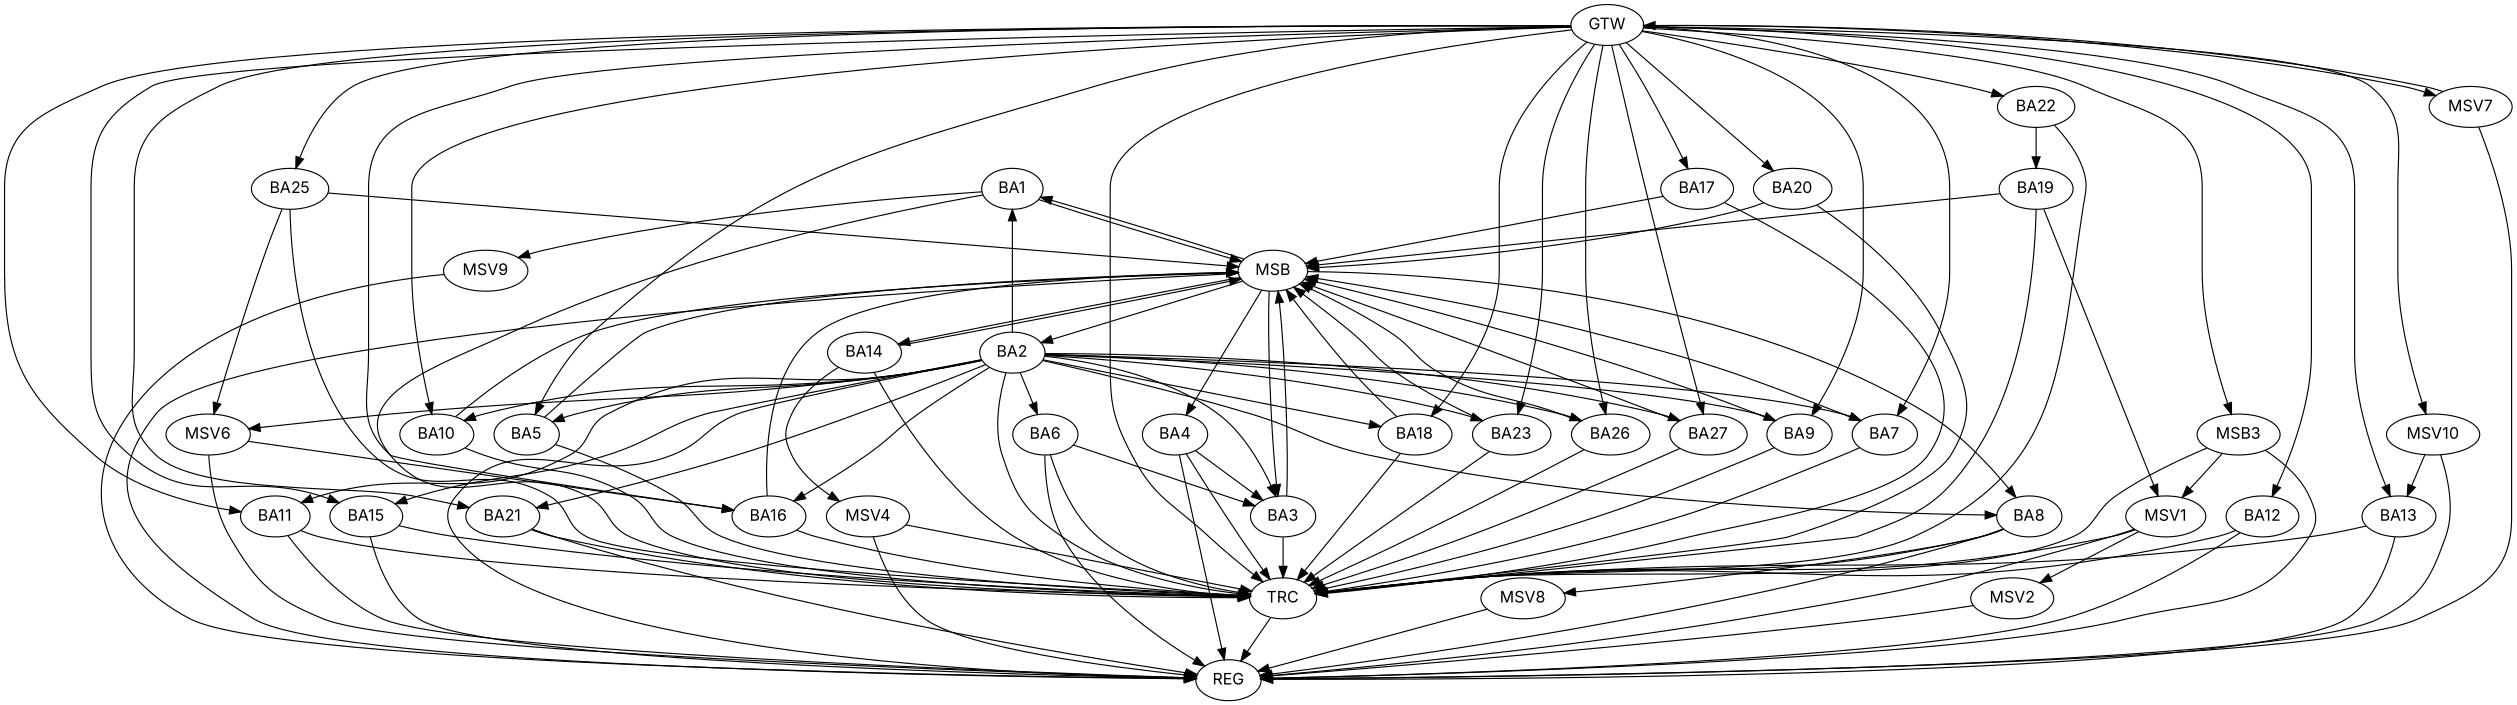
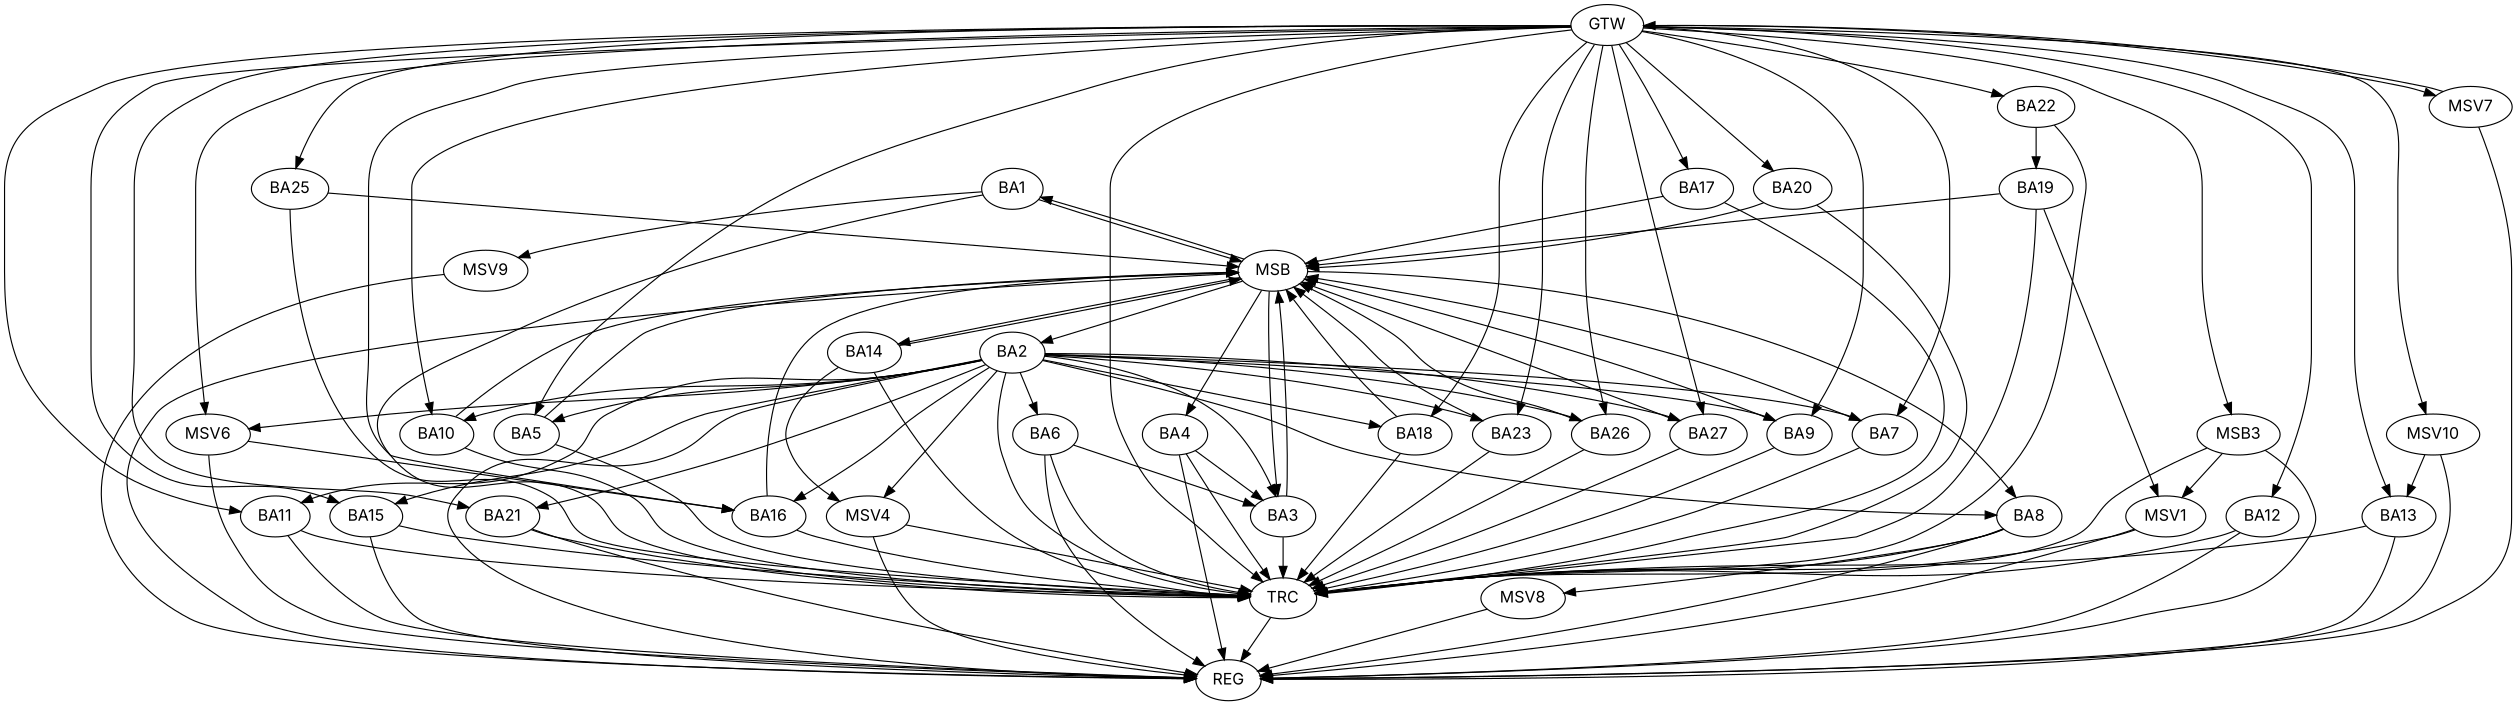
(1012, 274) -> (945, 429)
(247, 305) -> (340, 81)
(2012, 598) -> none
